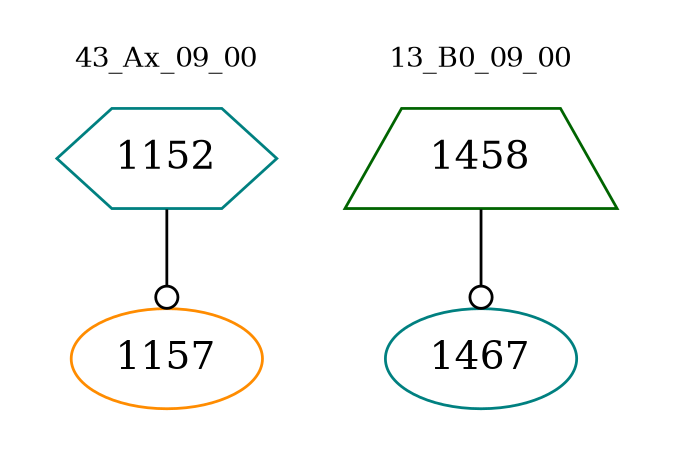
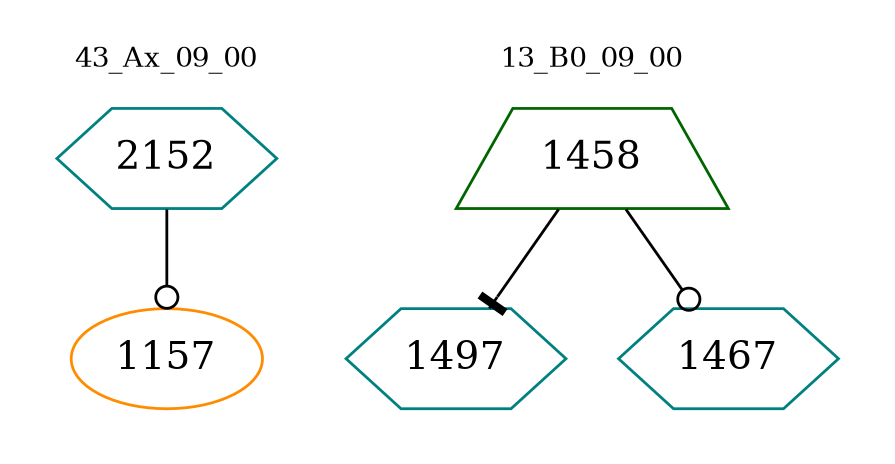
(167, 158) -> (167, 158)
none -> (456, 359)
(481, 359) -> (729, 359)
